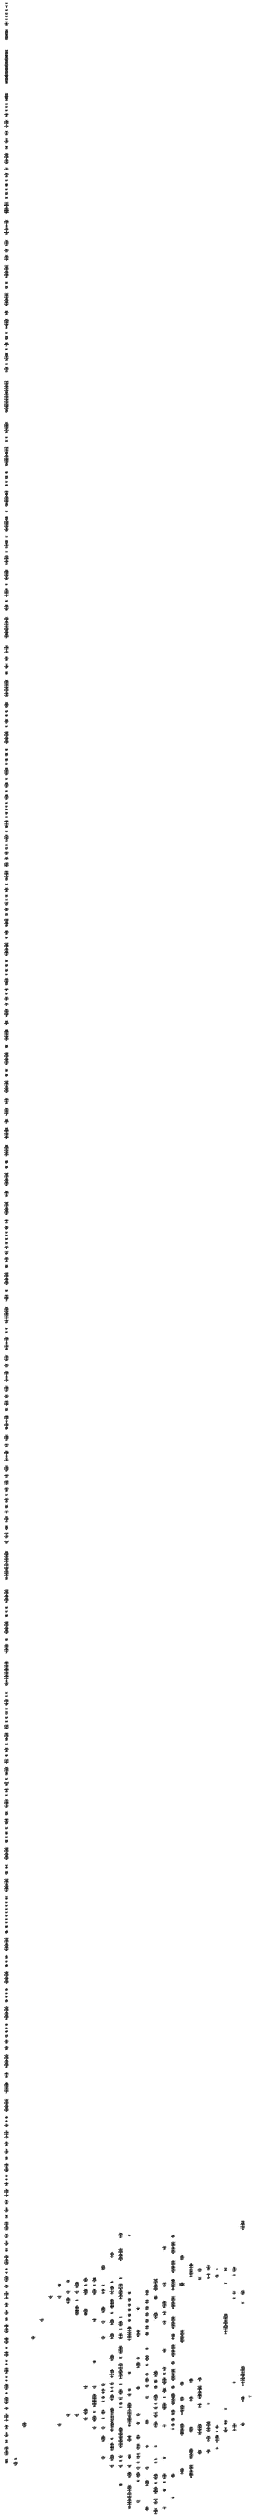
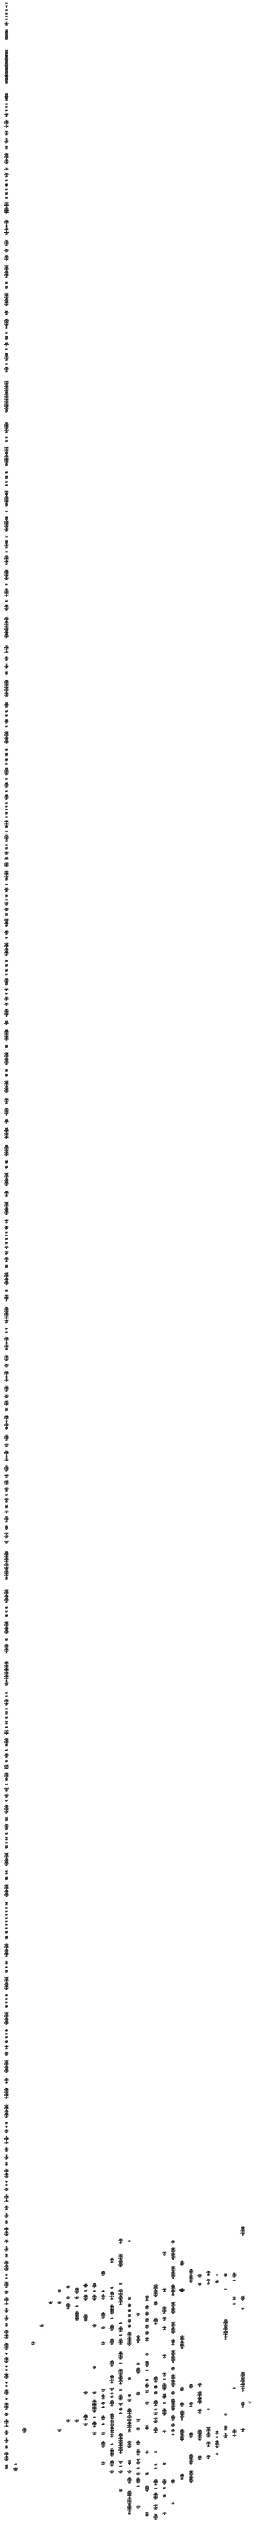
none -> (6, 1723)
